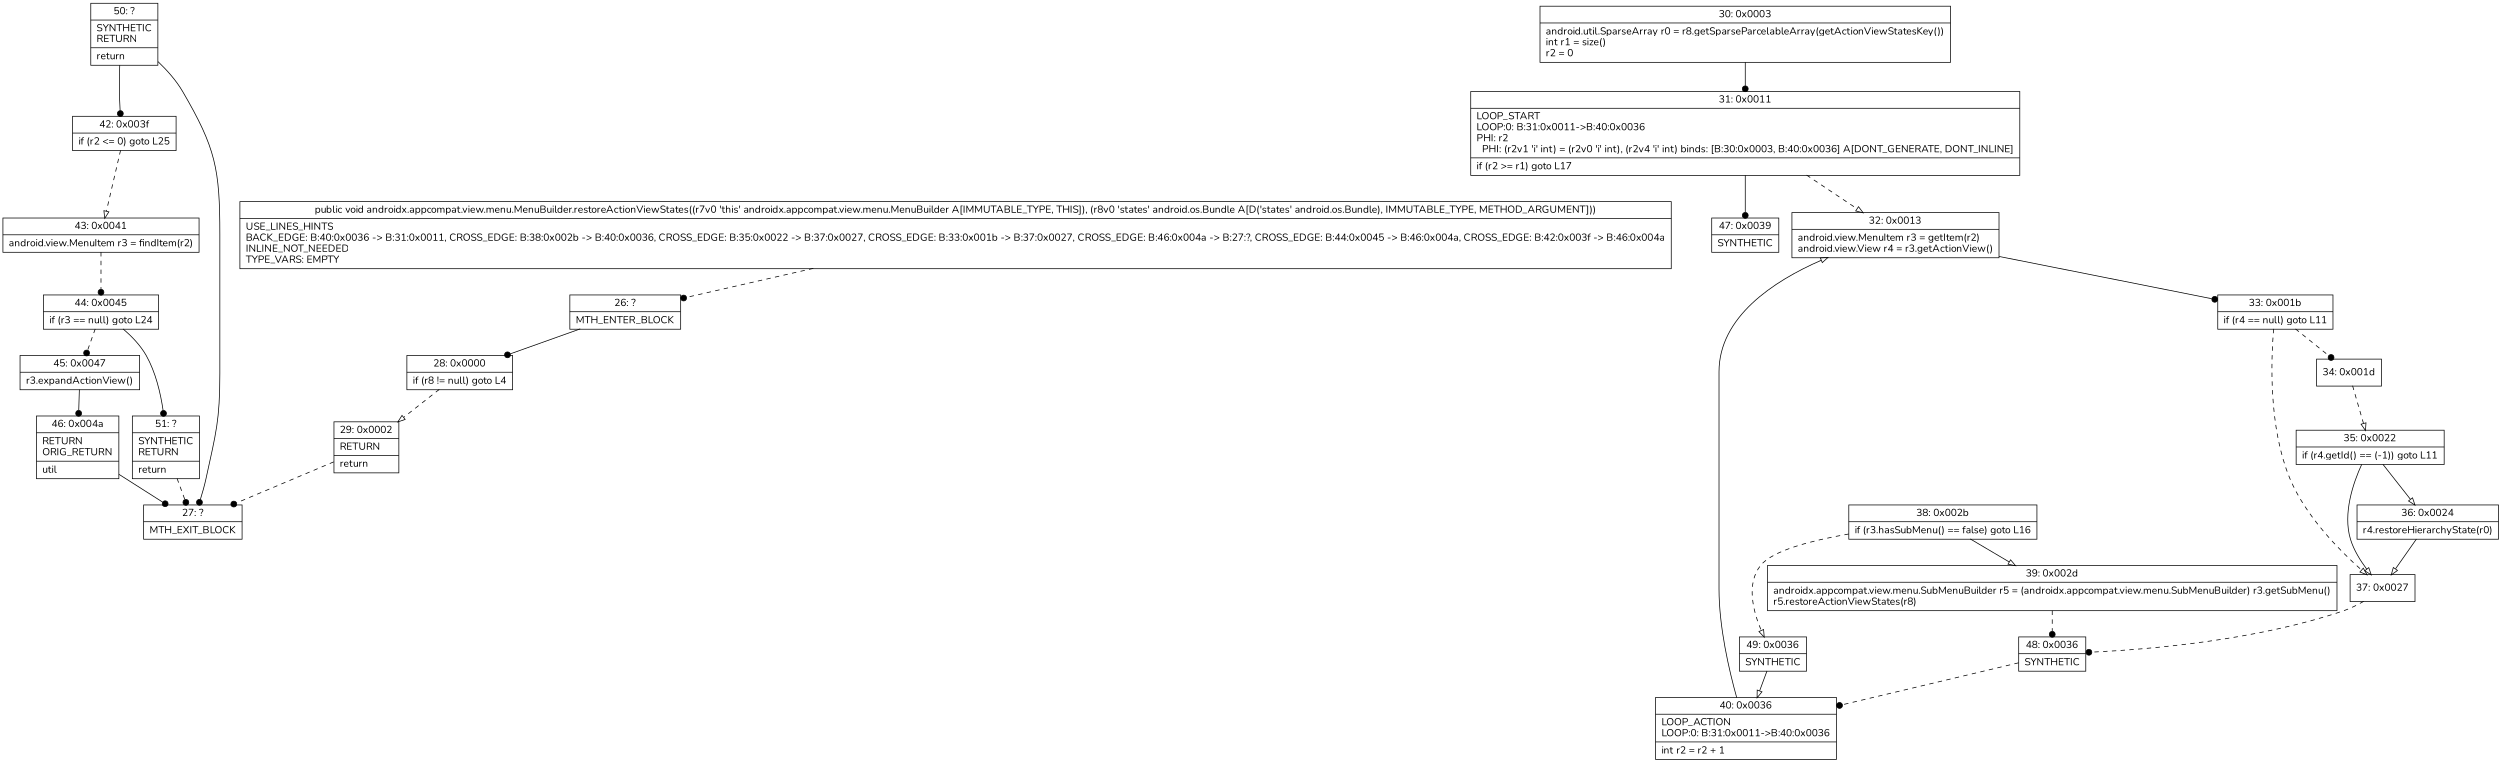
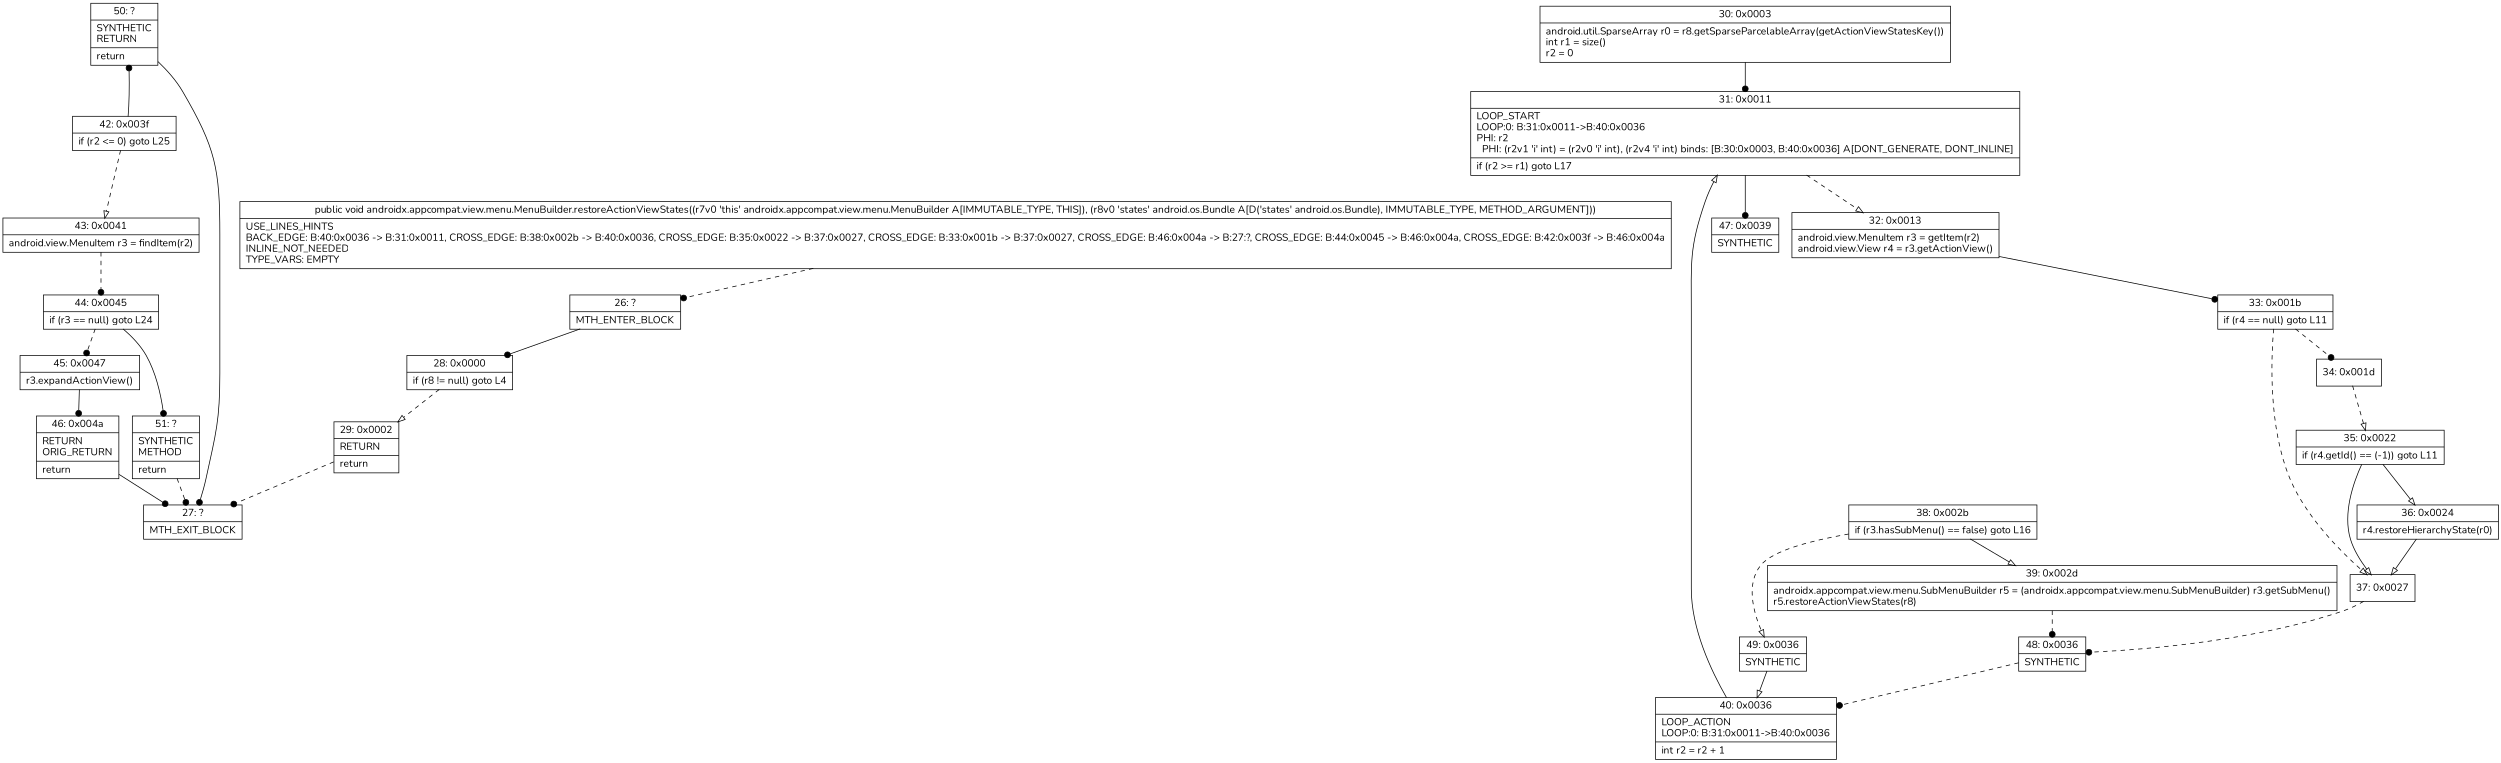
(119, 88) -> (129, 94)
(159, 452) -> (160, 452)
(1719, 456) -> (1691, 441)
(50, 470) -> (57, 470)
